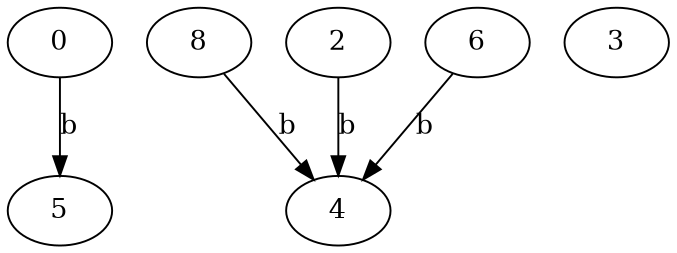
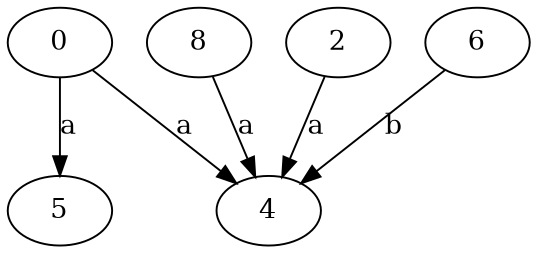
(617, 43) -> none
none -> (157, 121)
(70, 127) -> (69, 127)
(288, 127) -> (246, 127)
(348, 127) -> (316, 127)
